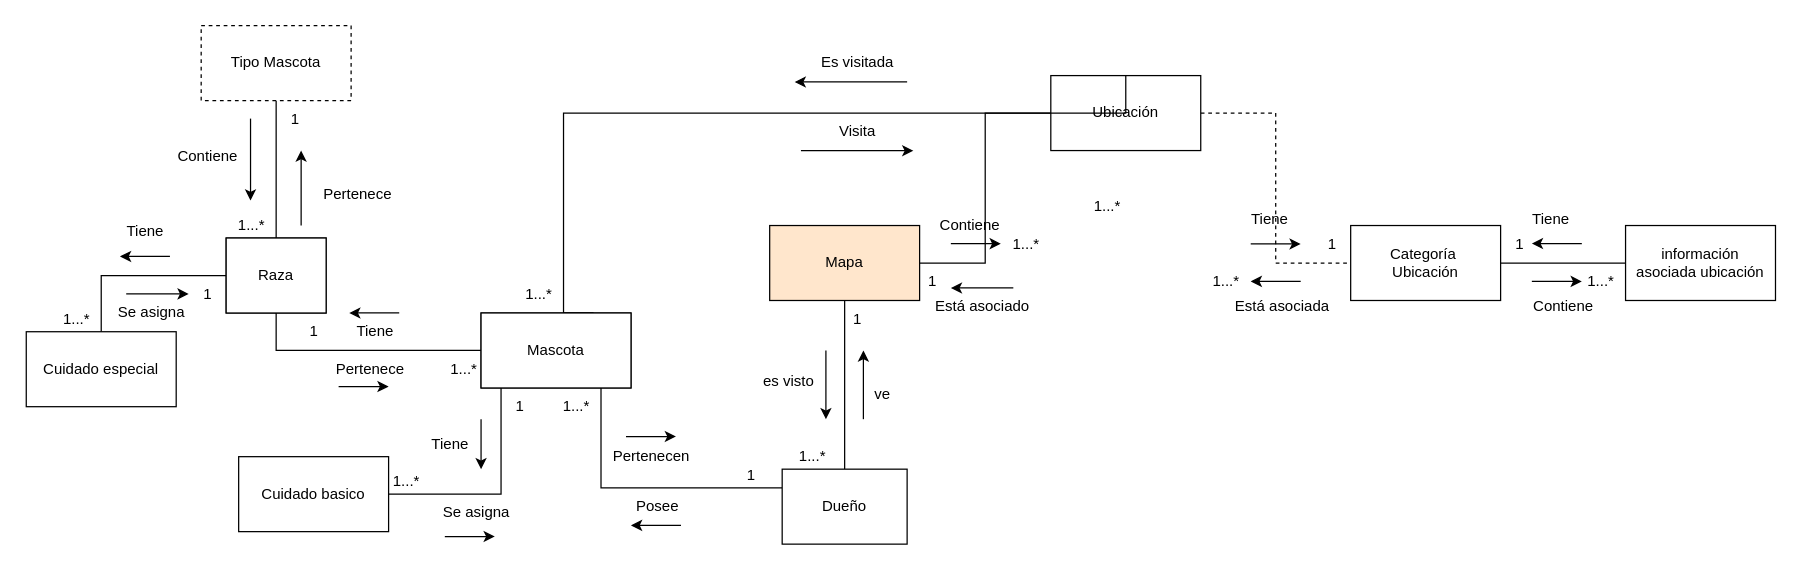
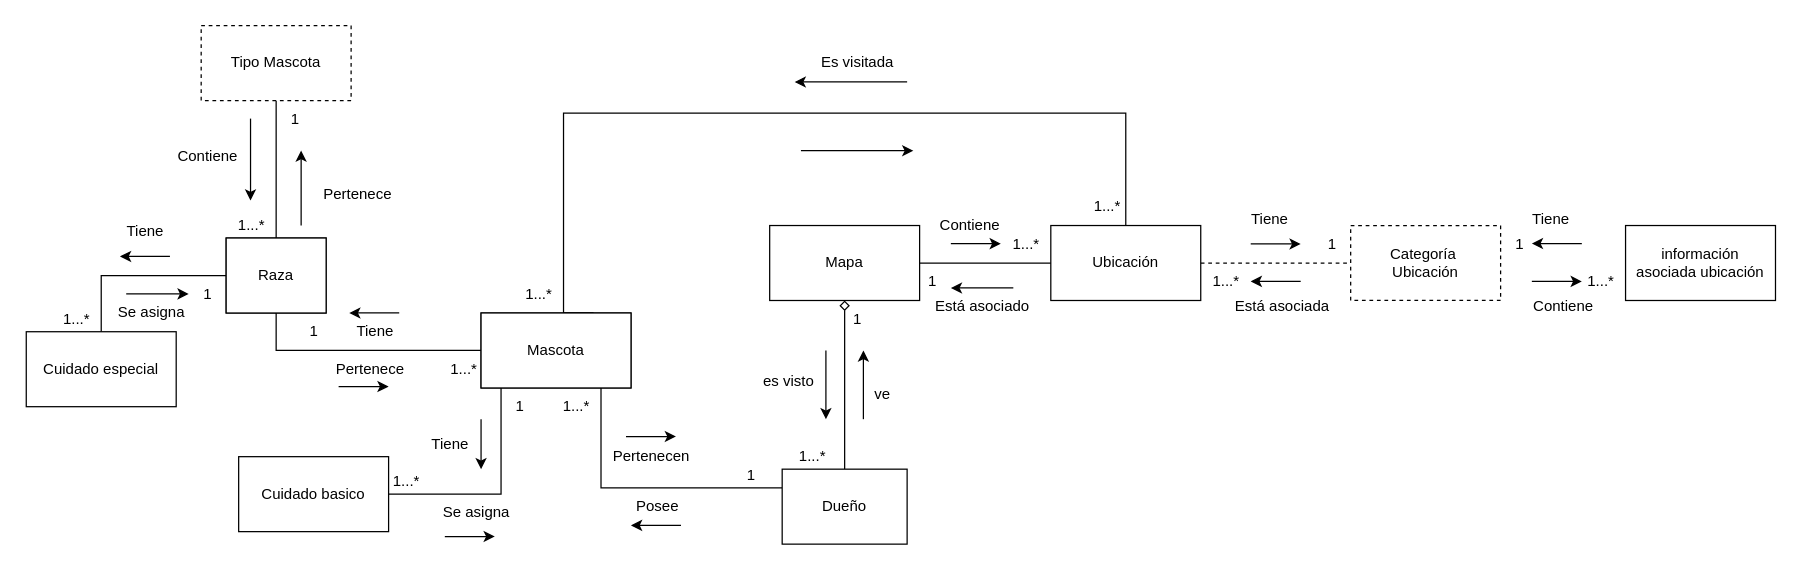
(1126, 113) -> (1126, 263)
(857, 132) -> none
(844, 263) -> (844, 263)
(1426, 263) -> (1426, 263)
(1563, 263) -> none
(844, 306) -> (844, 311)
